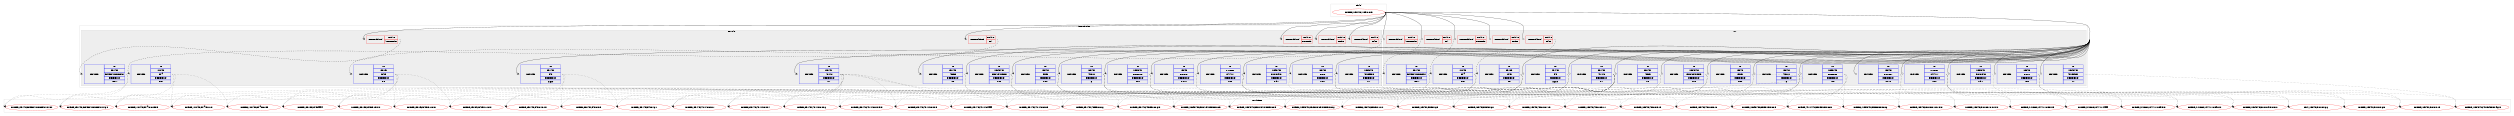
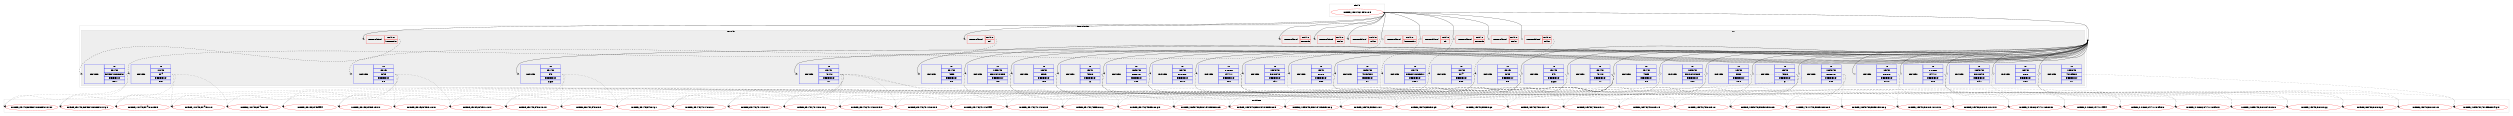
(1313, 107) -> (1312, 107)
(2316, 107) -> (2314, 107)
